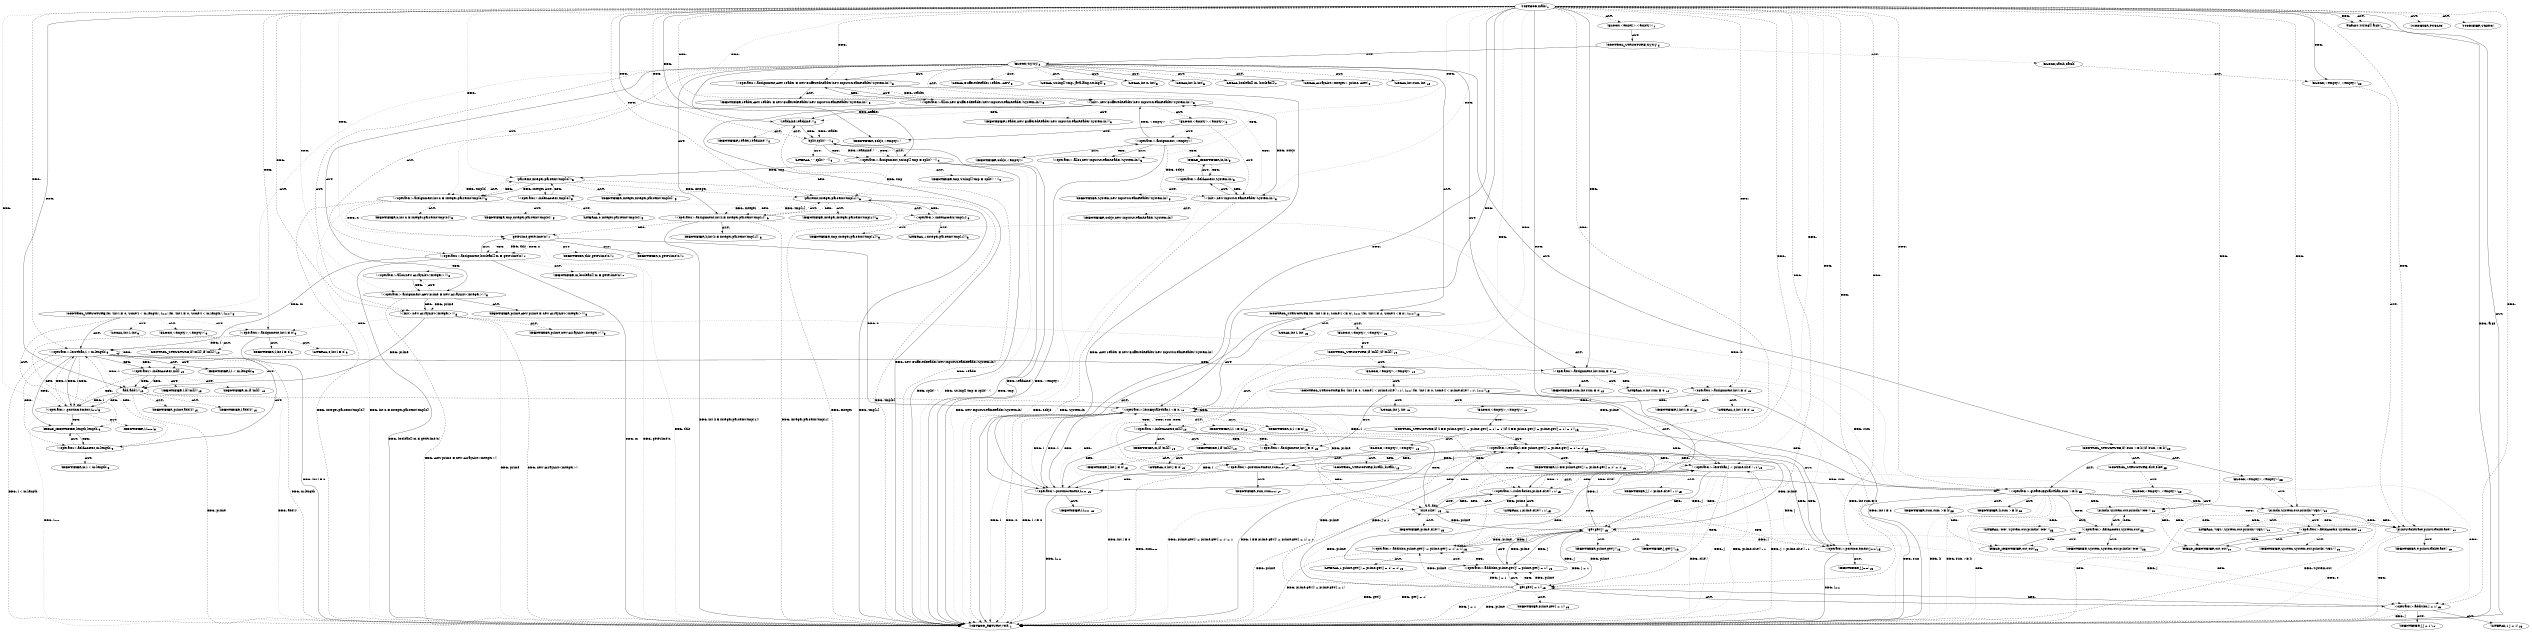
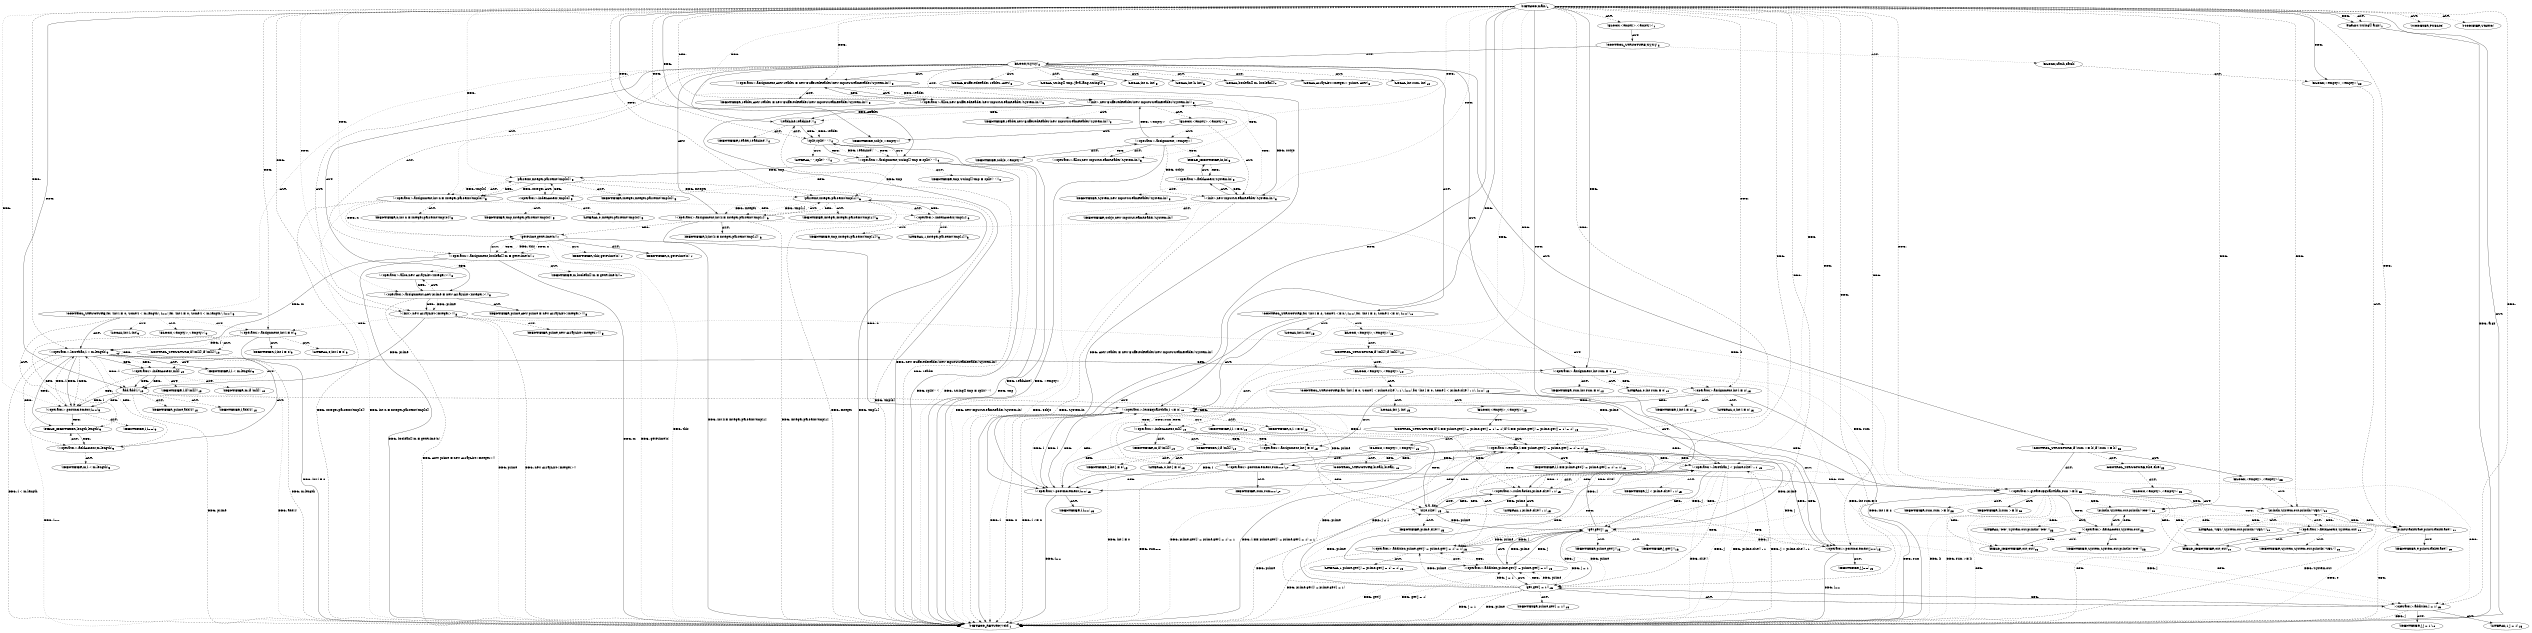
(682, 141) -> (682, 141)
